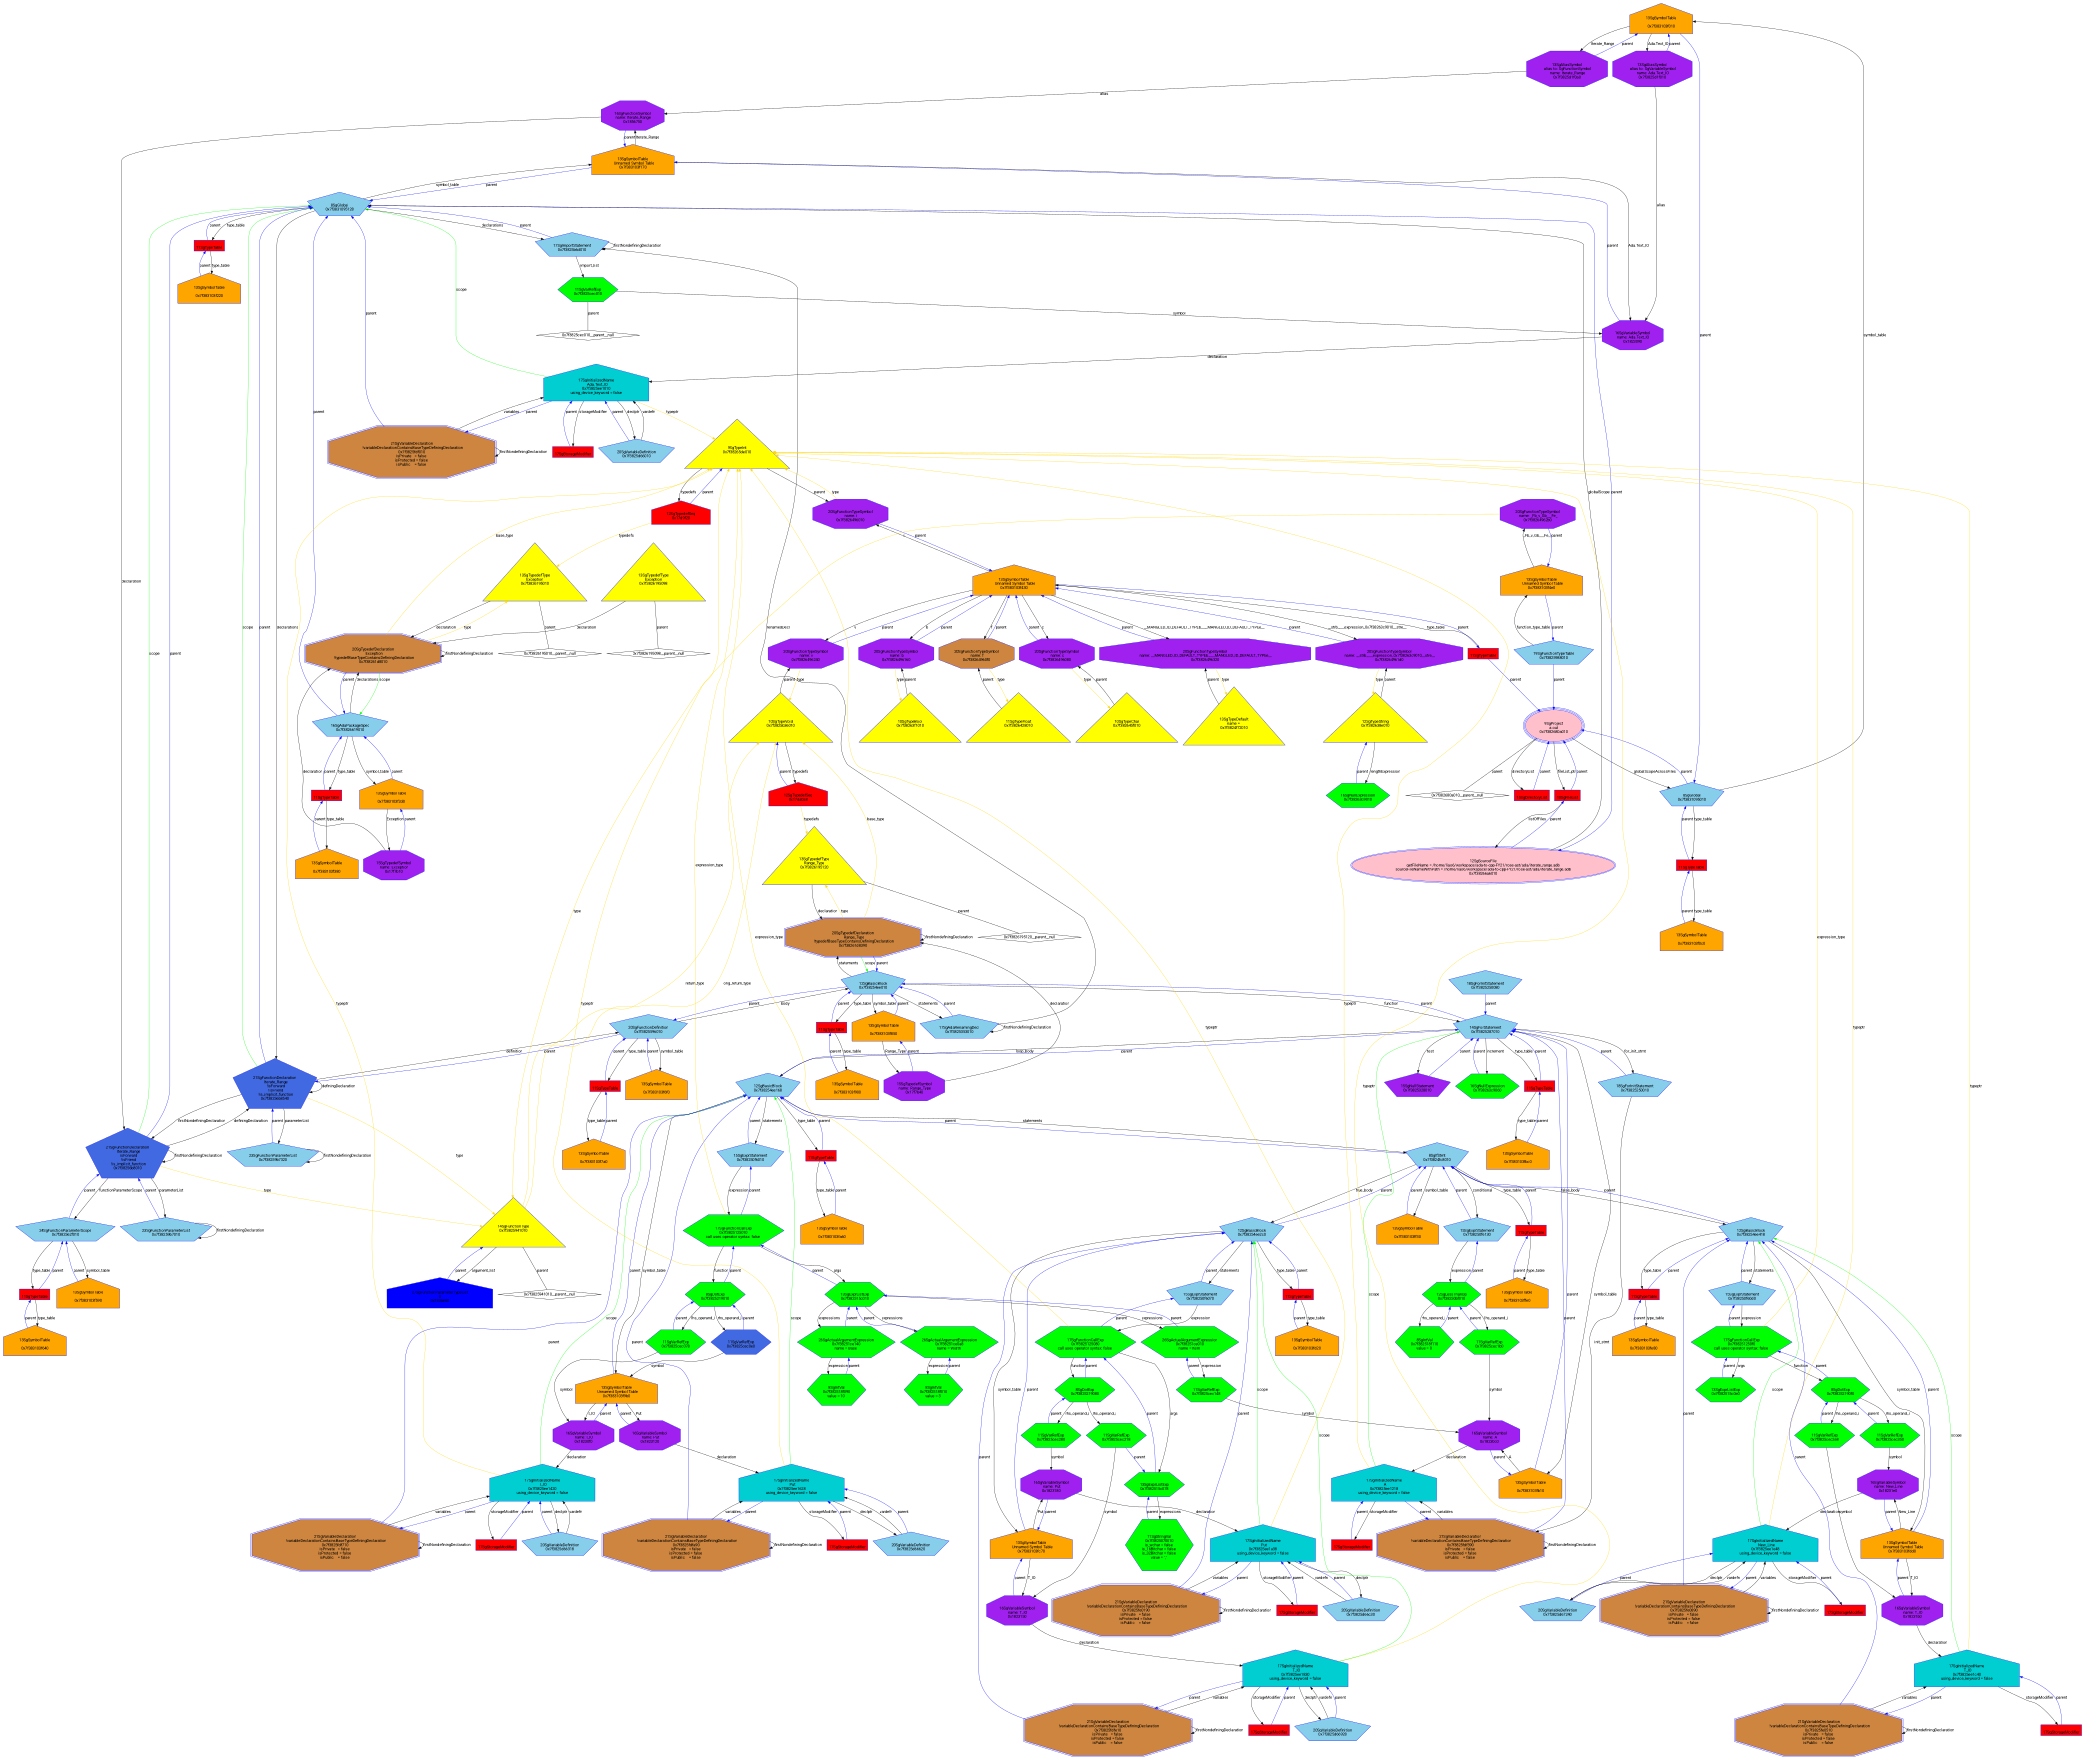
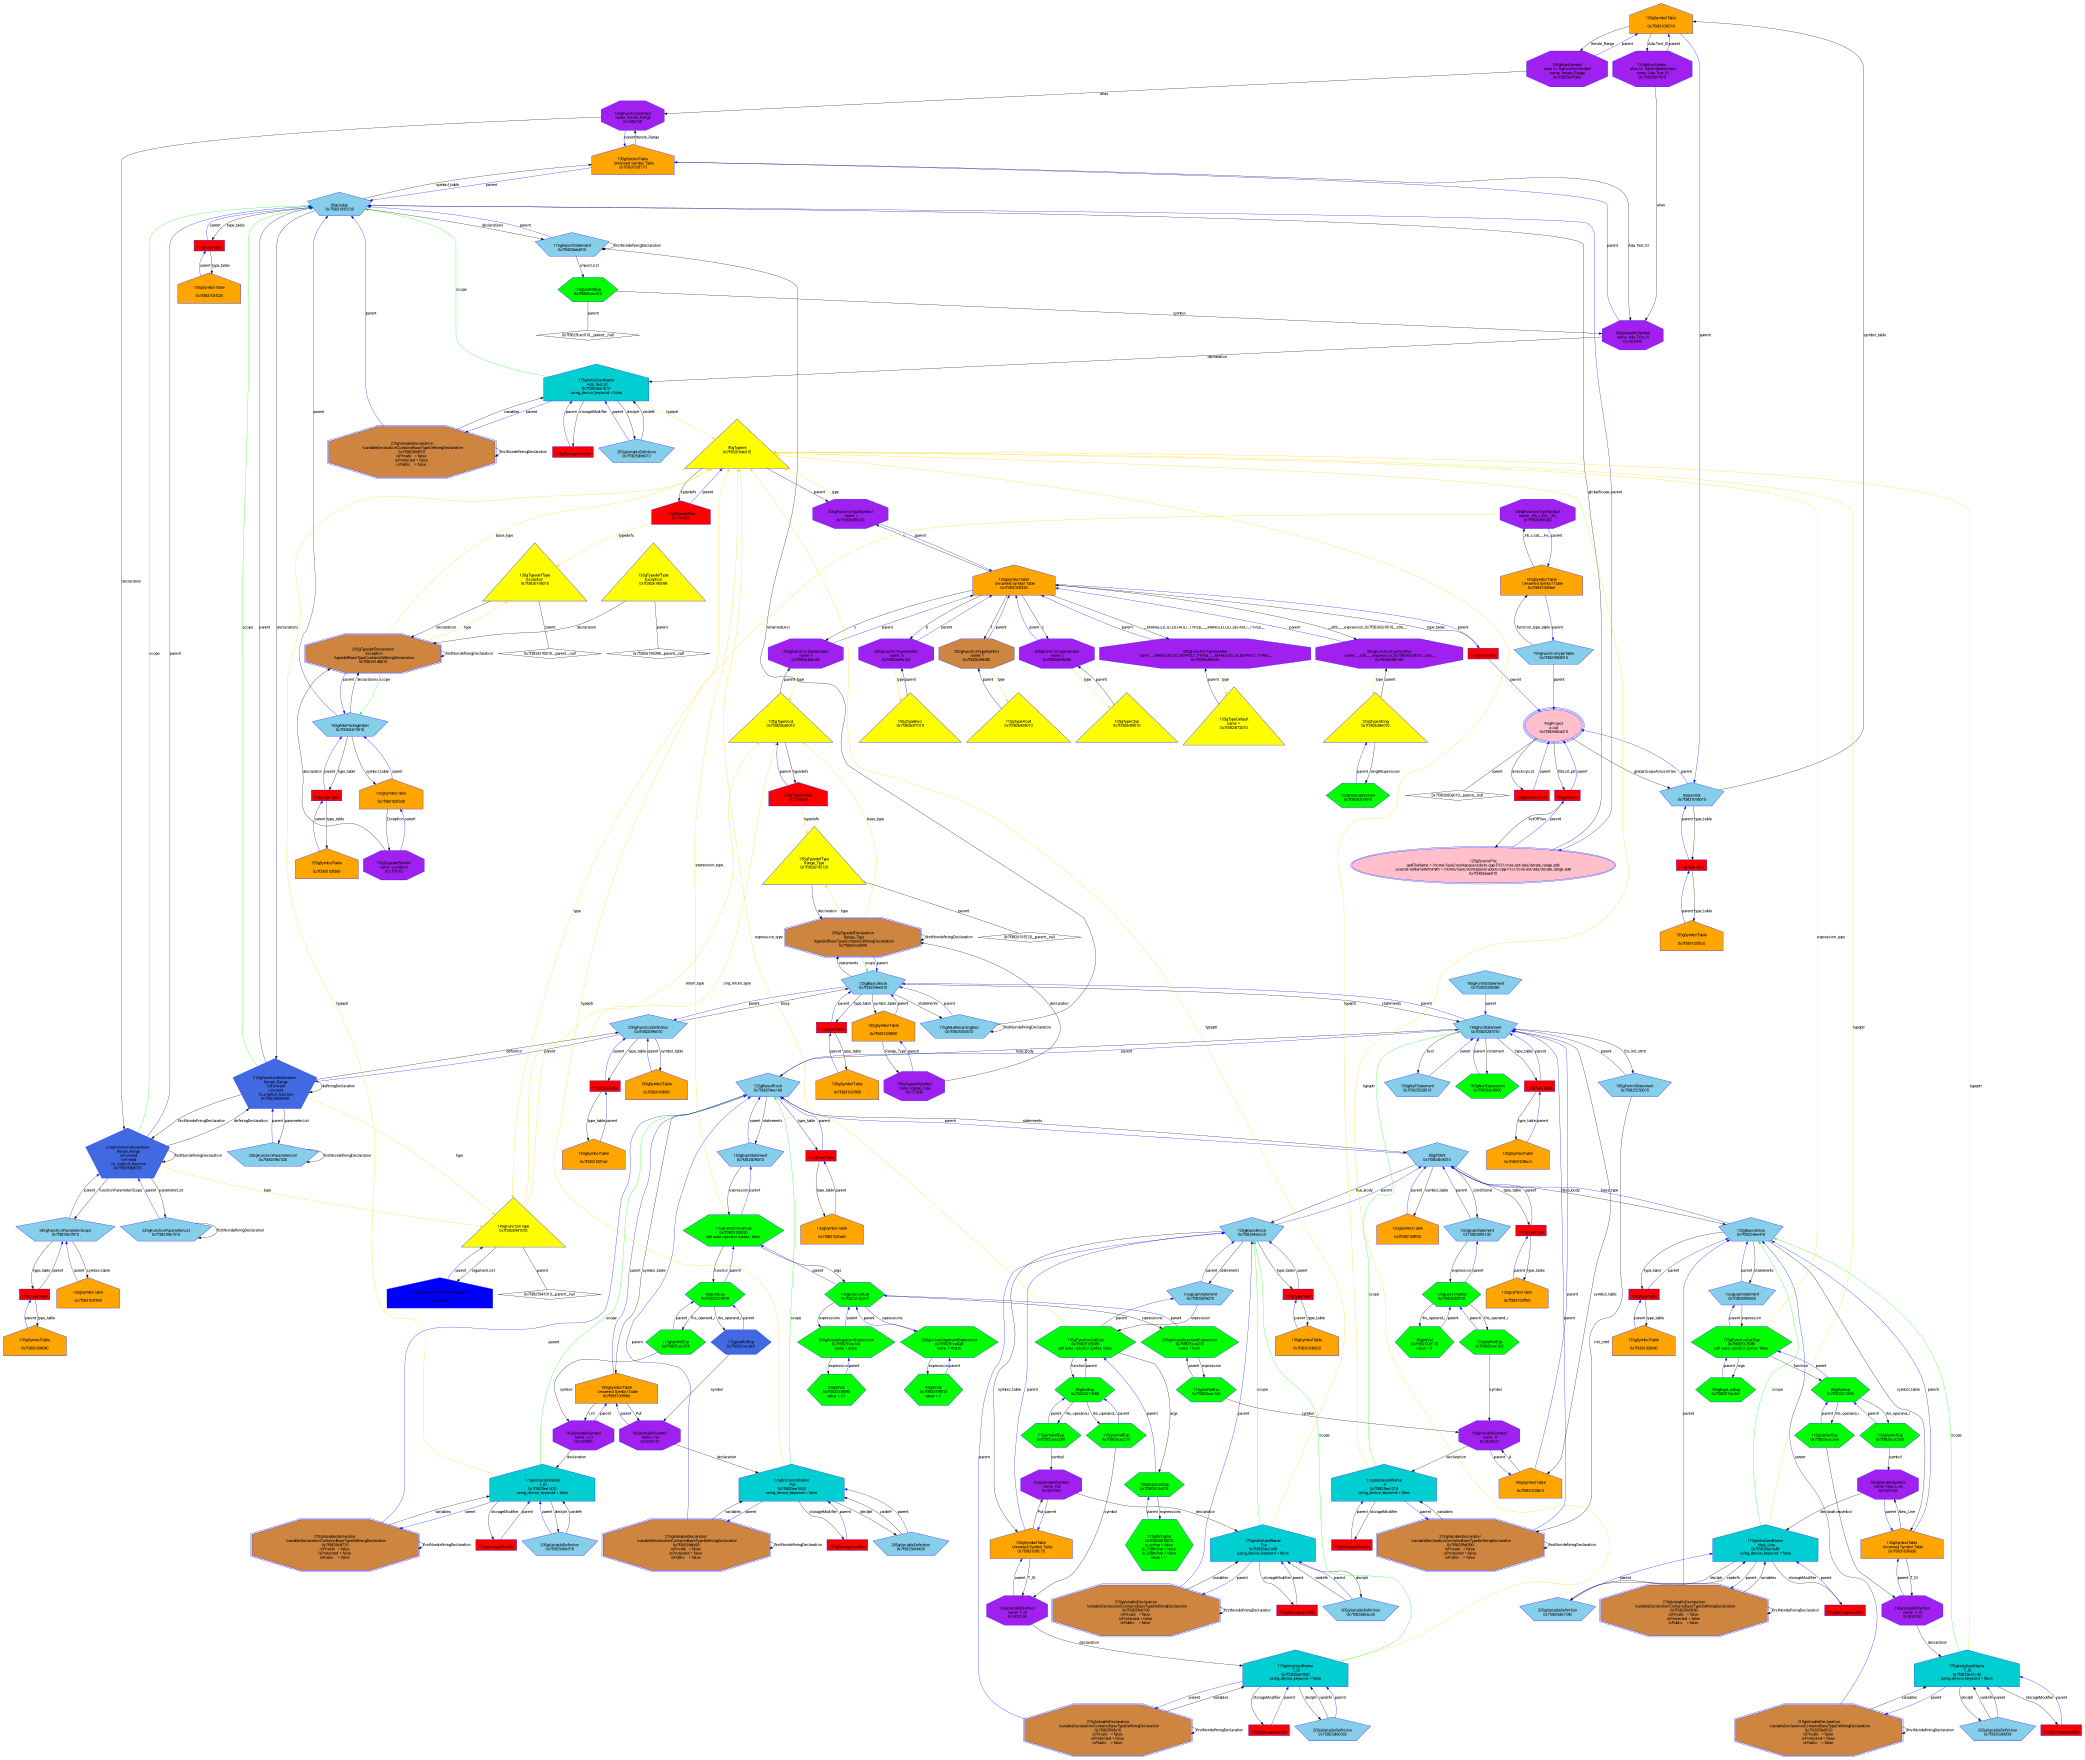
(1391, 1004) -> (1391, 1004)
(1417, 1086) -> (1417, 1086)
(1610, 1190) -> (1610, 1190)
(677, 1360) -> (697, 1387)
(1134, 1459) -> (1116, 1410)
none -> (1998, 1730)
